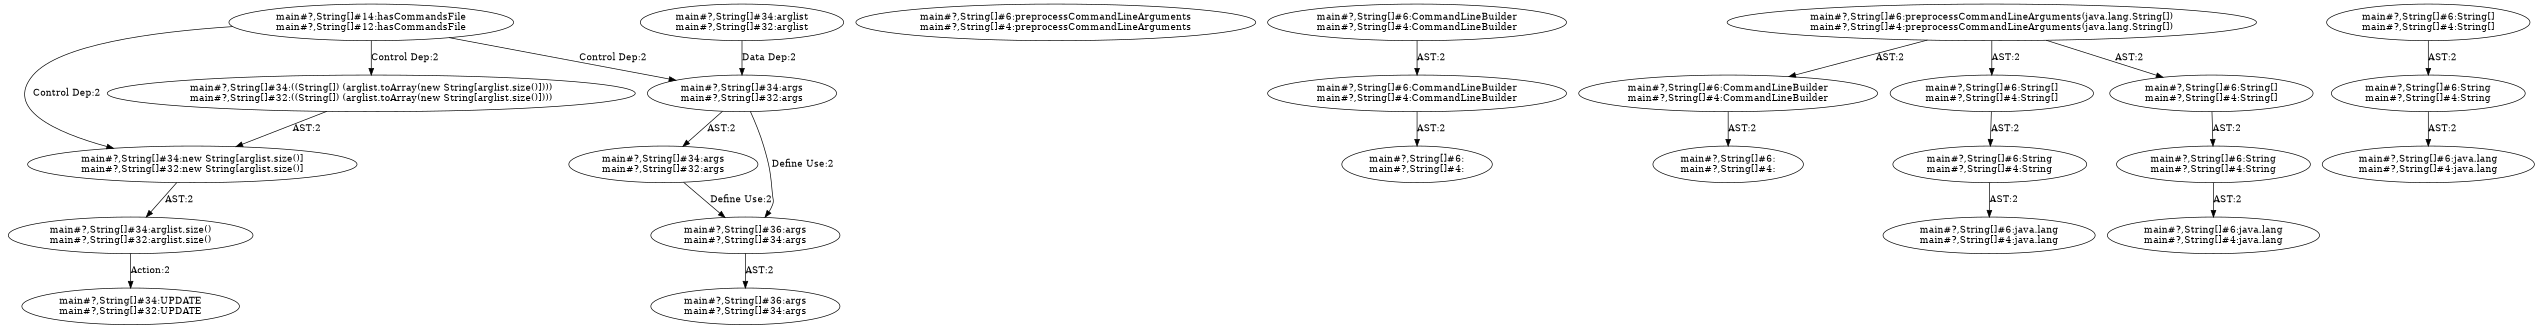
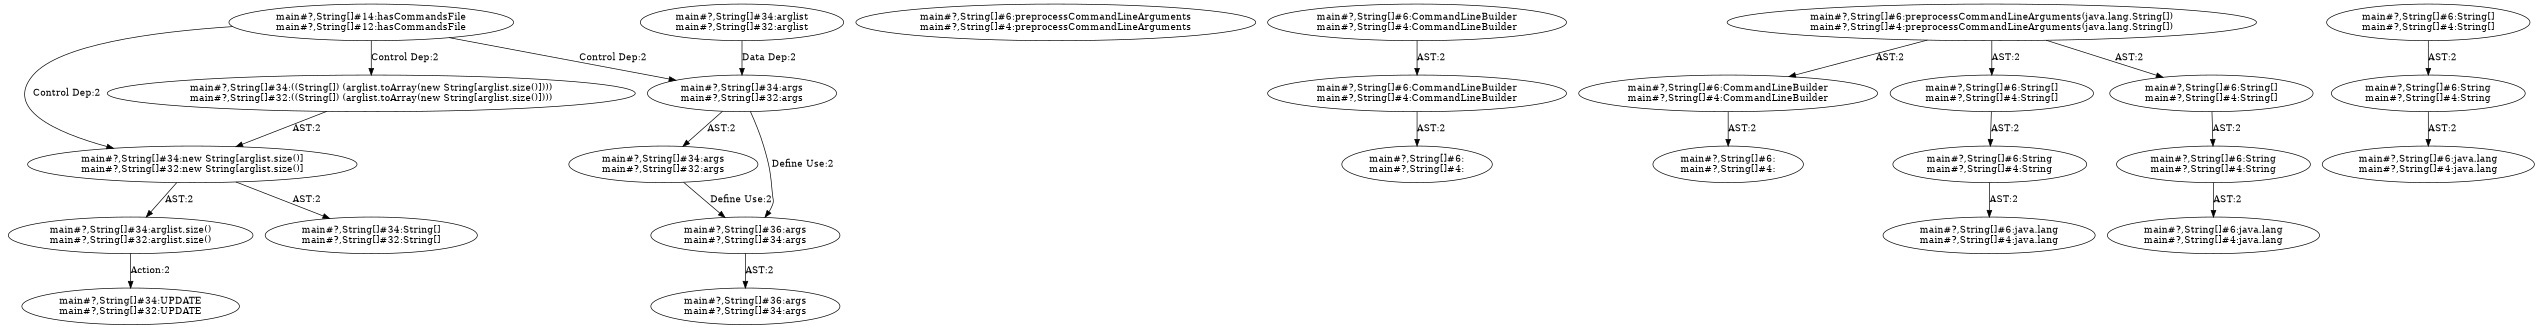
none -> (371, 235)
